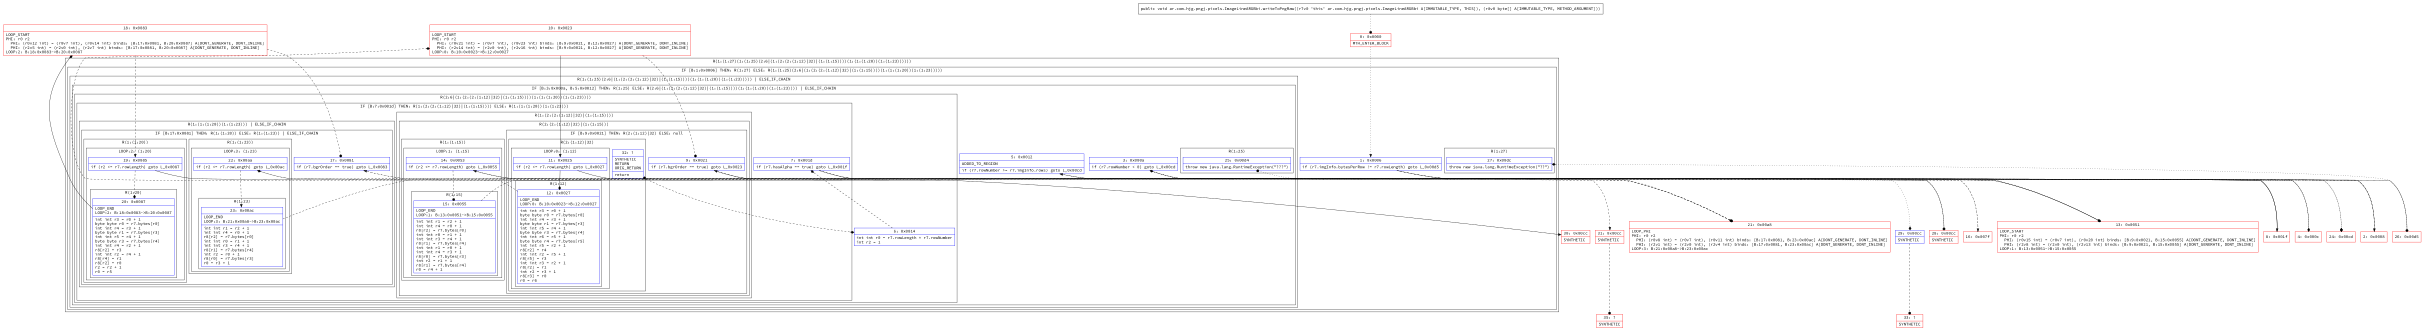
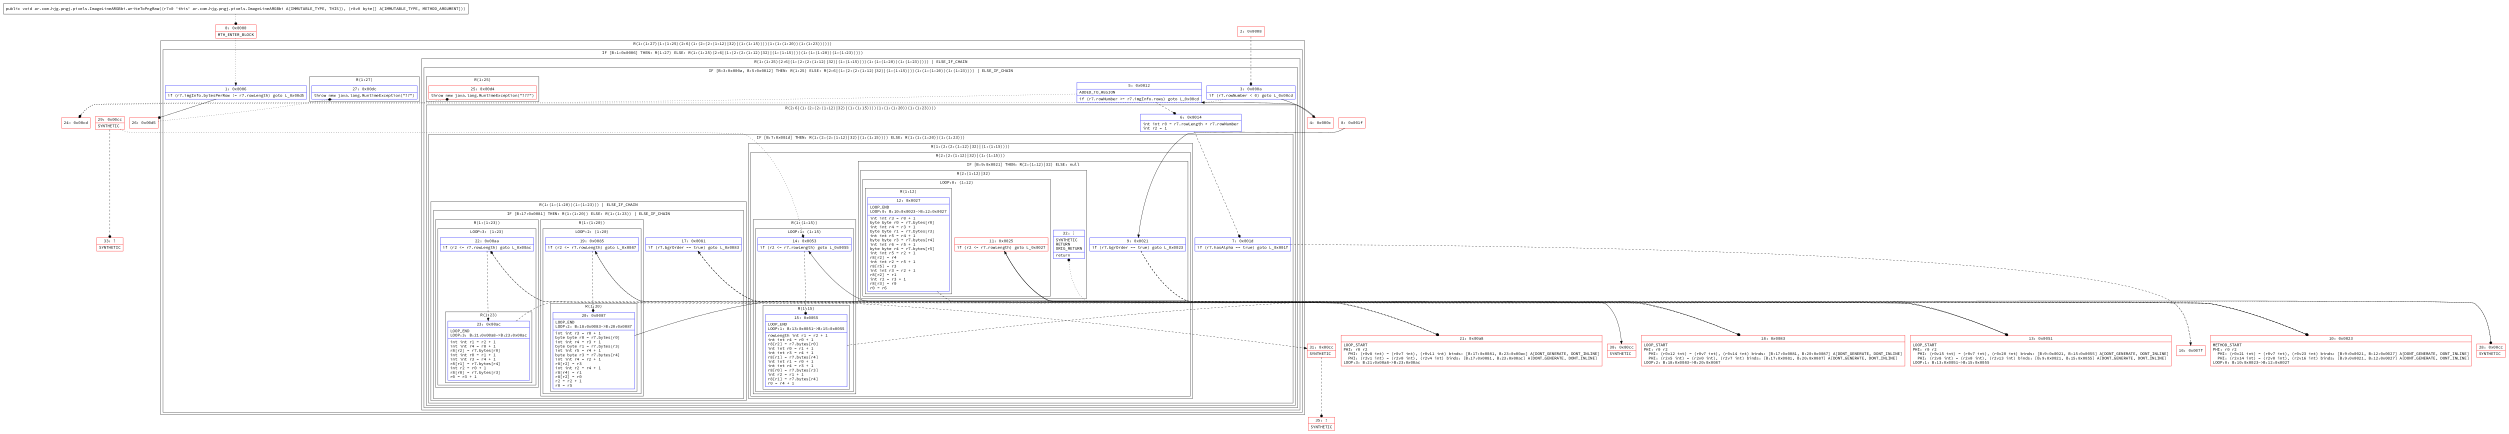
(444, 35) -> (2227, 345)
(318, 91) -> (1210, 303)
(678, 100) -> (1715, 303)
(135, 105) -> (1160, 303)
(560, 164) -> (1001, 244)
(1237, 164) -> (483, 92)
(560, 176) -> none
(1208, 179) -> (492, 132)
(1566, 179) -> none
(1747, 179) -> (1290, 102)
(1783, 179) -> (1251, 61)
(1903, 179) -> none
(745, 213) -> (1165, 107)
(439, 222) -> (798, 335)
(1641, 231) -> (1355, 345)
(1910, 237) -> (110, 123)
